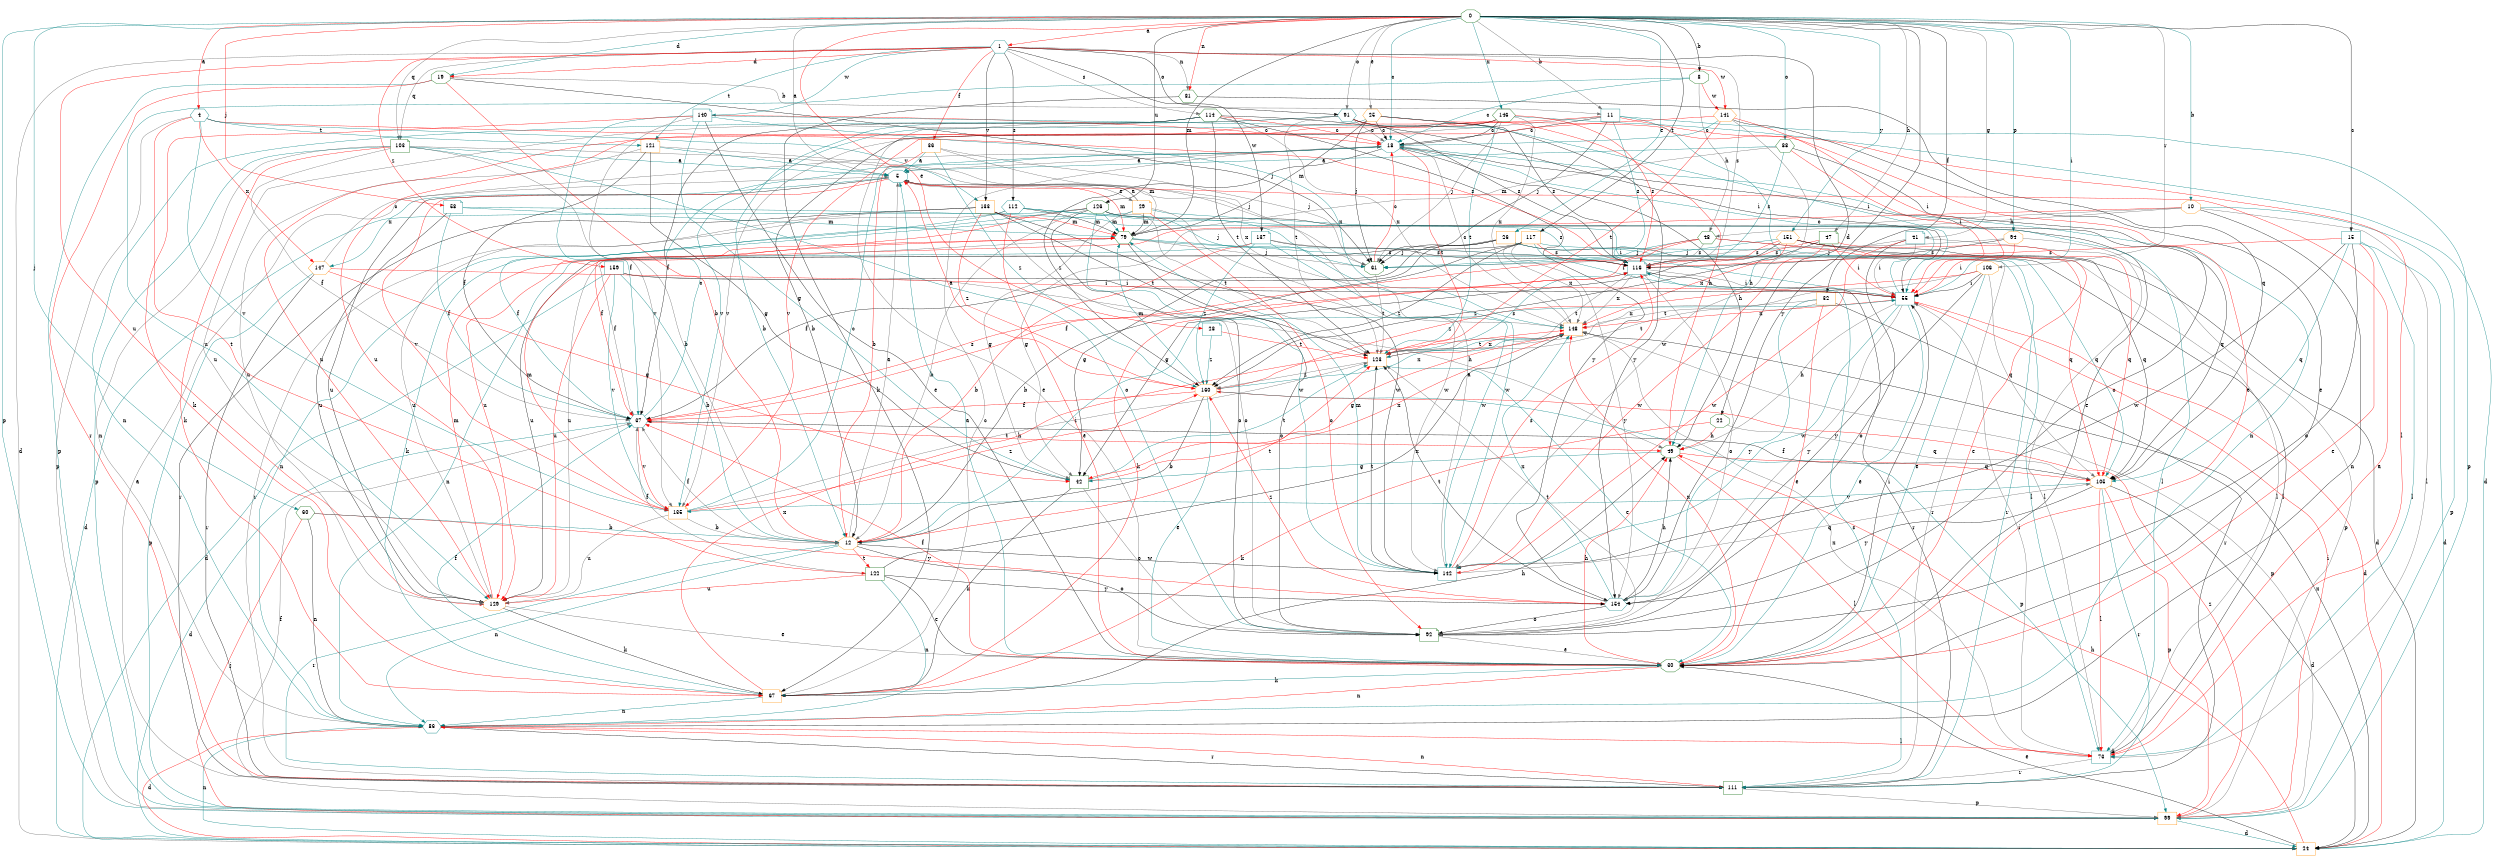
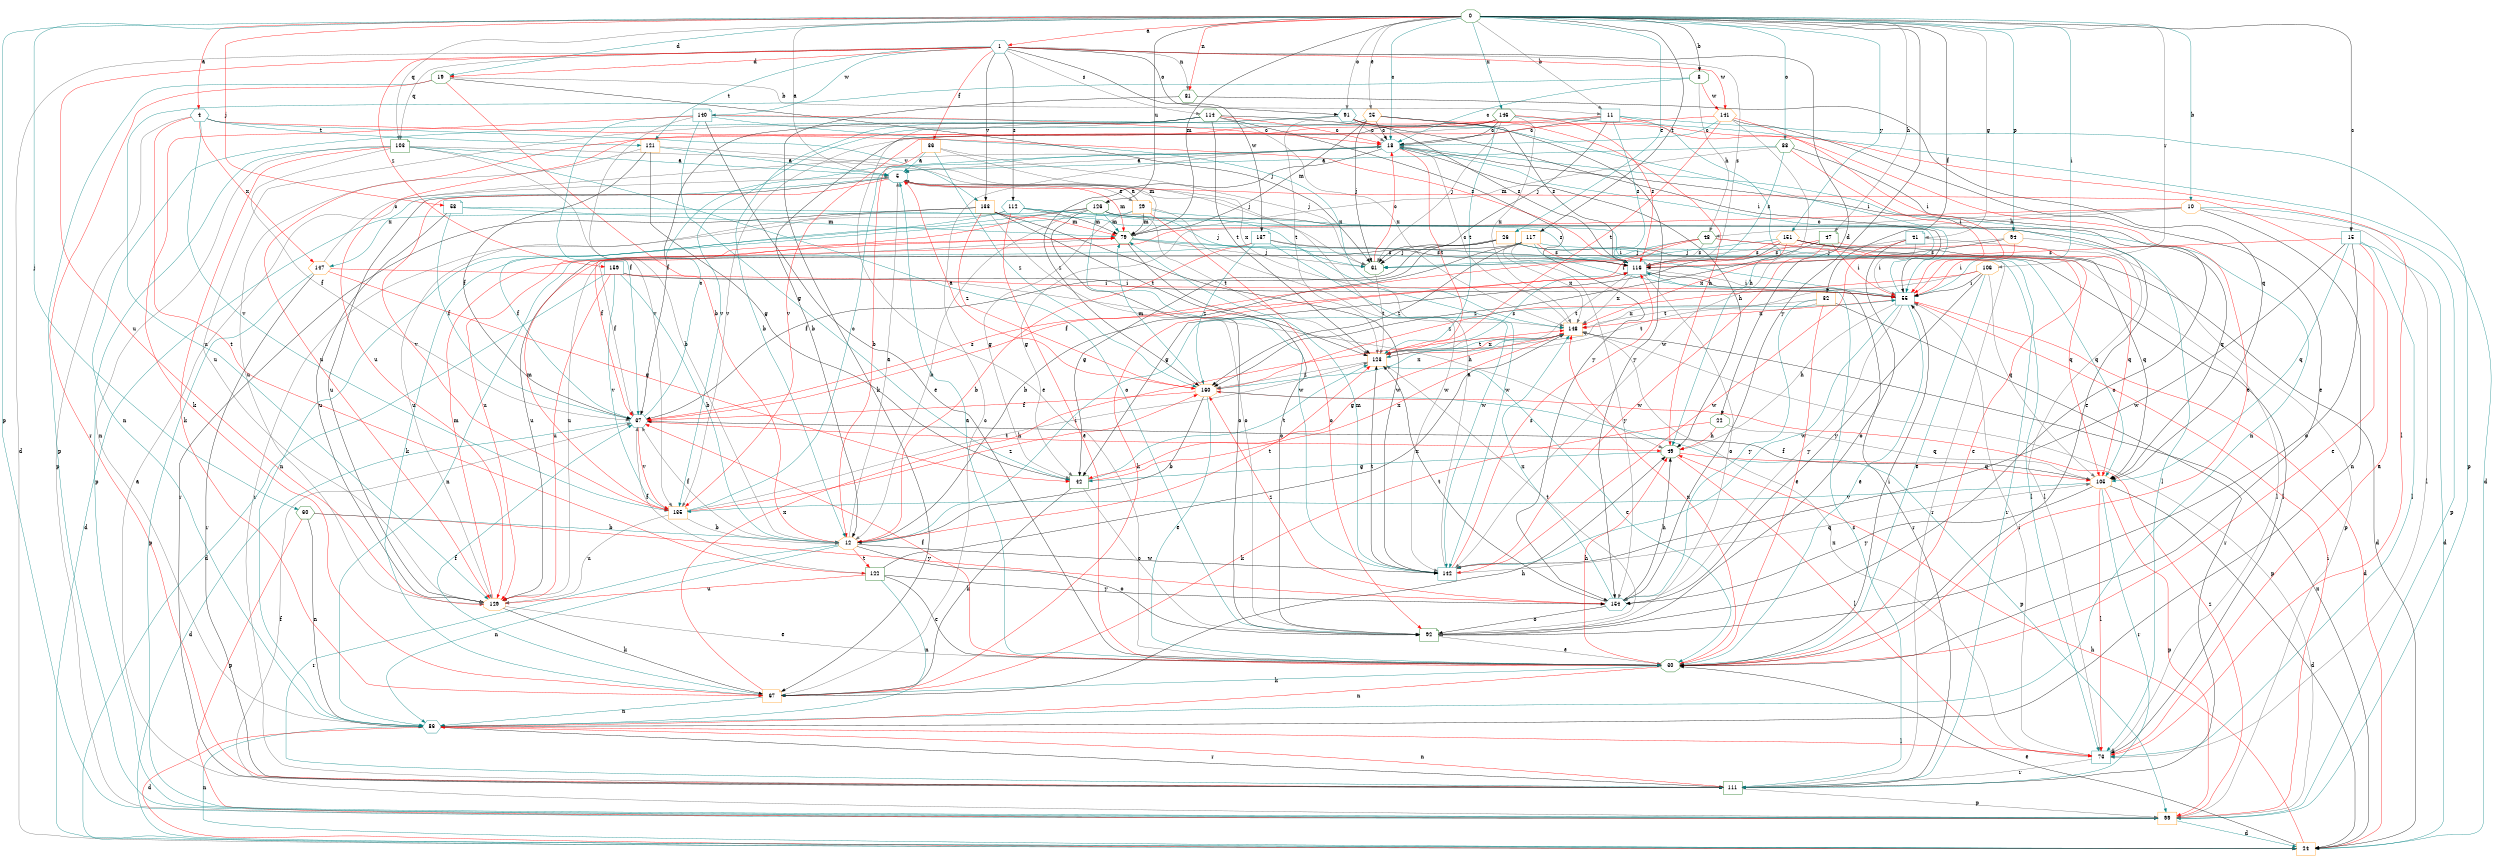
(1212, 329) -> none
(231, 666) -> (231, 666)
